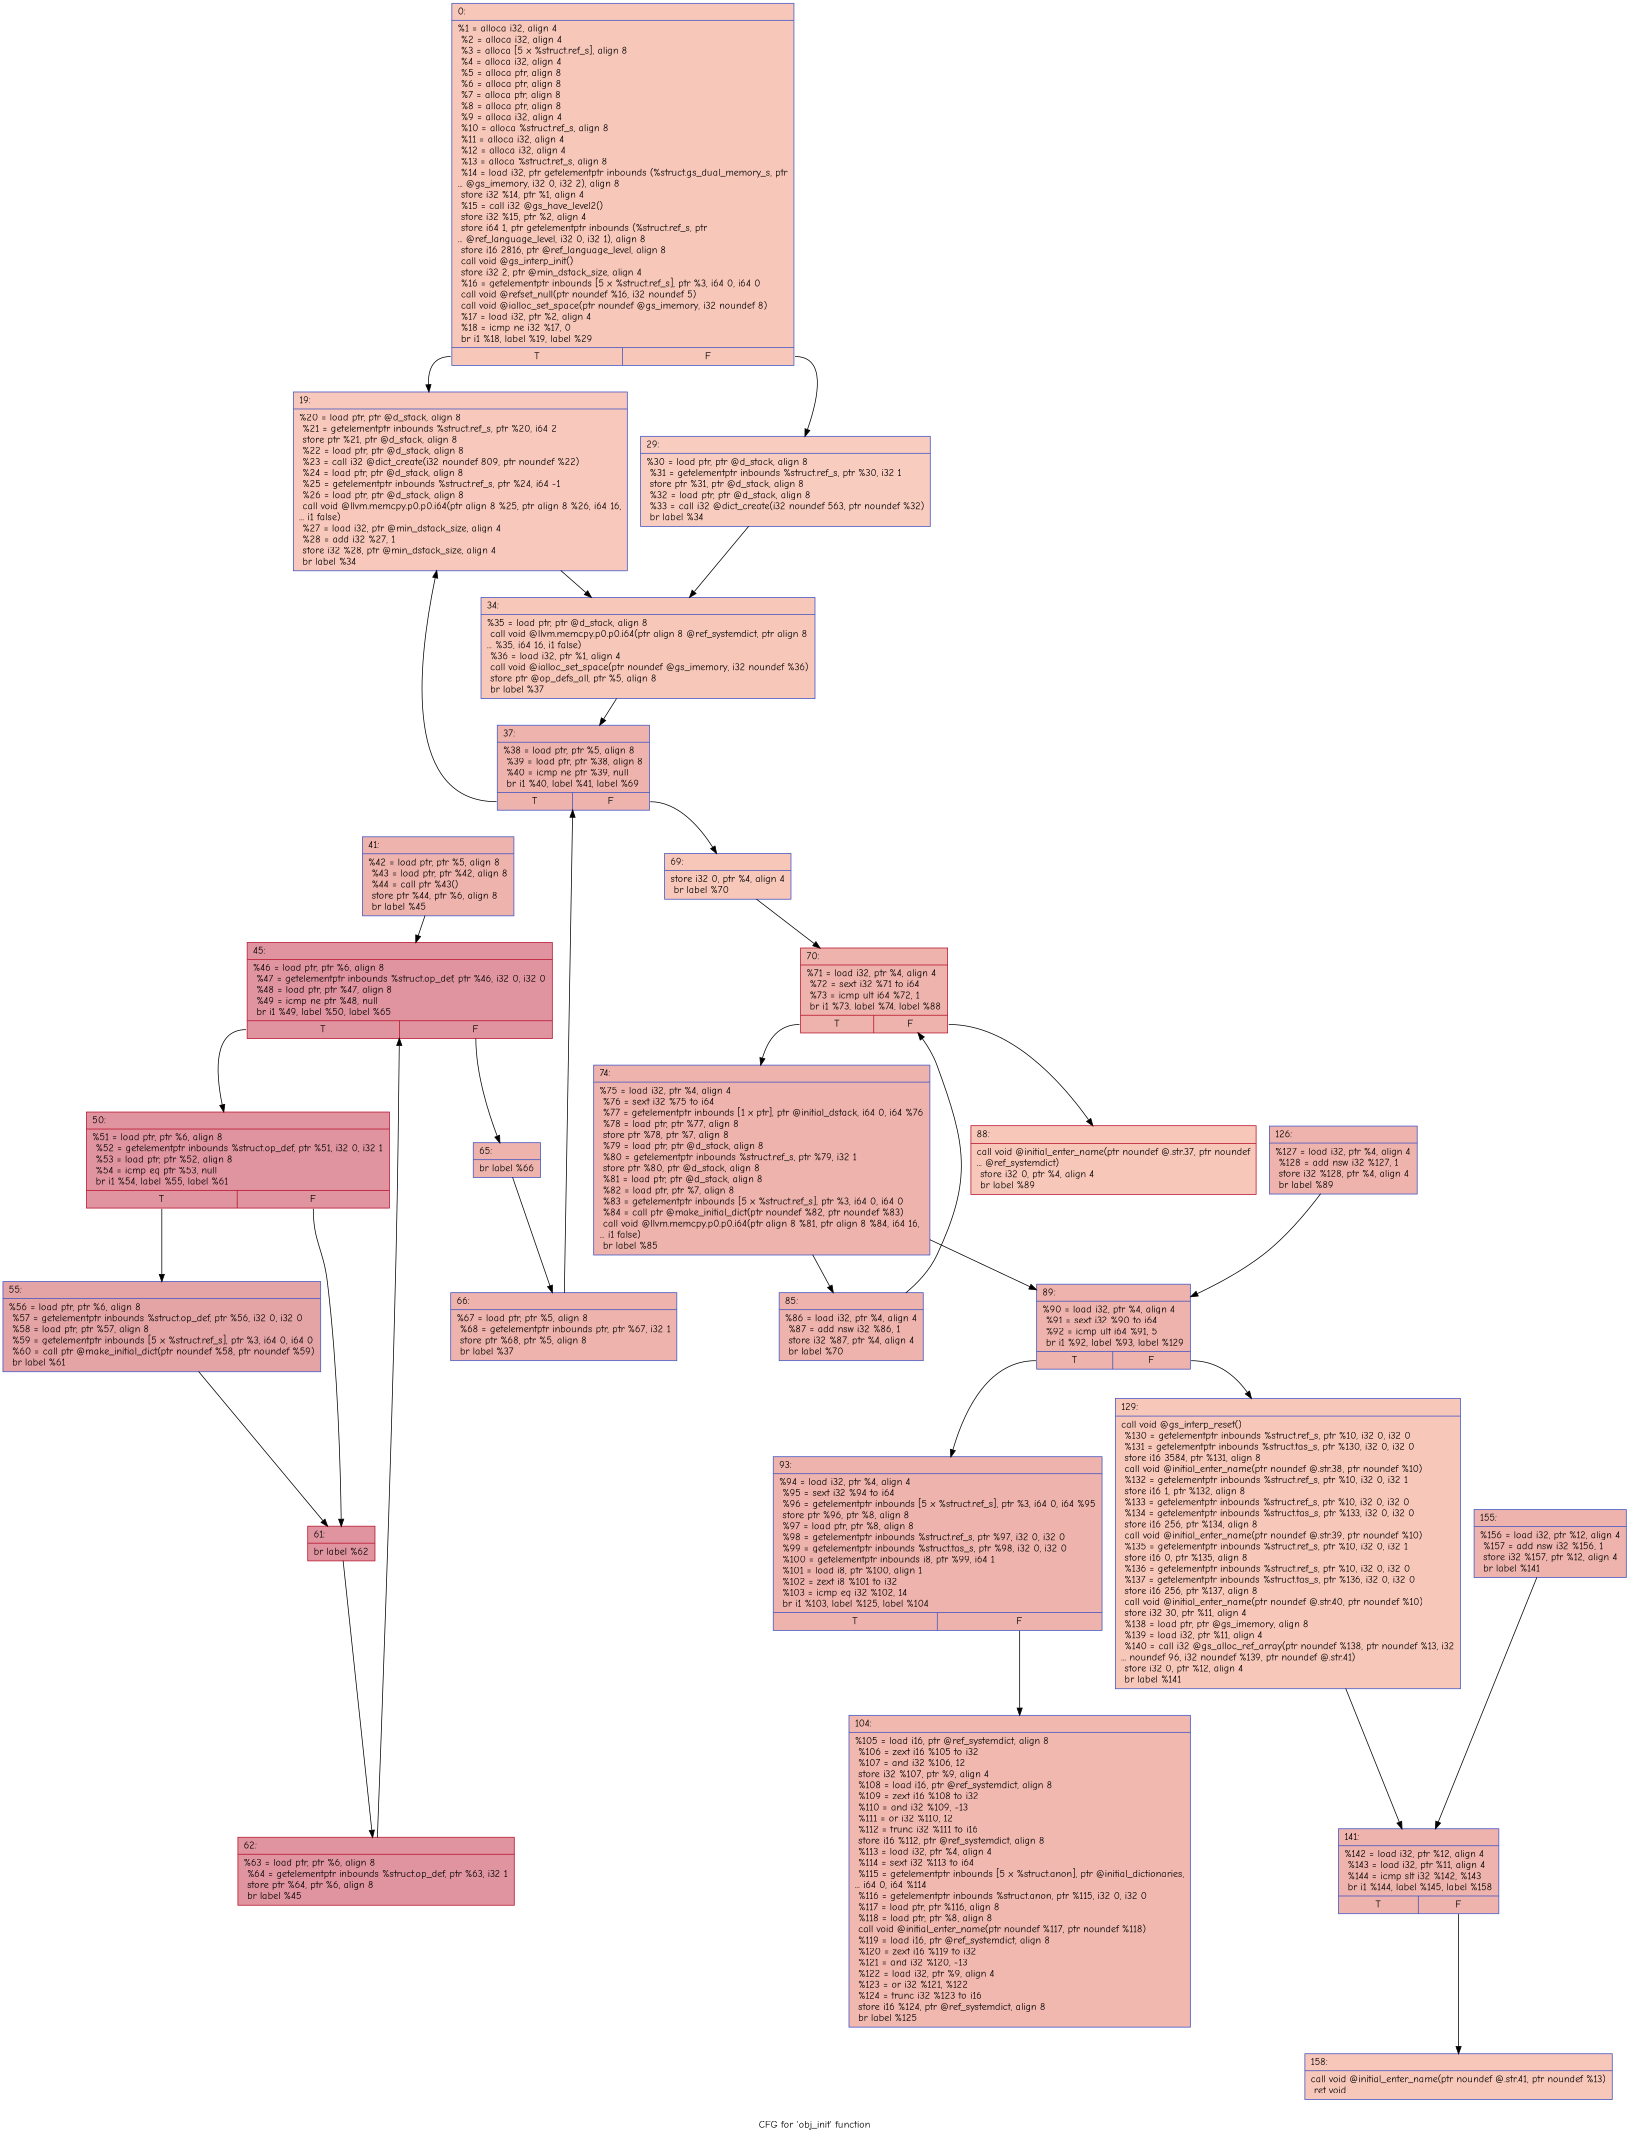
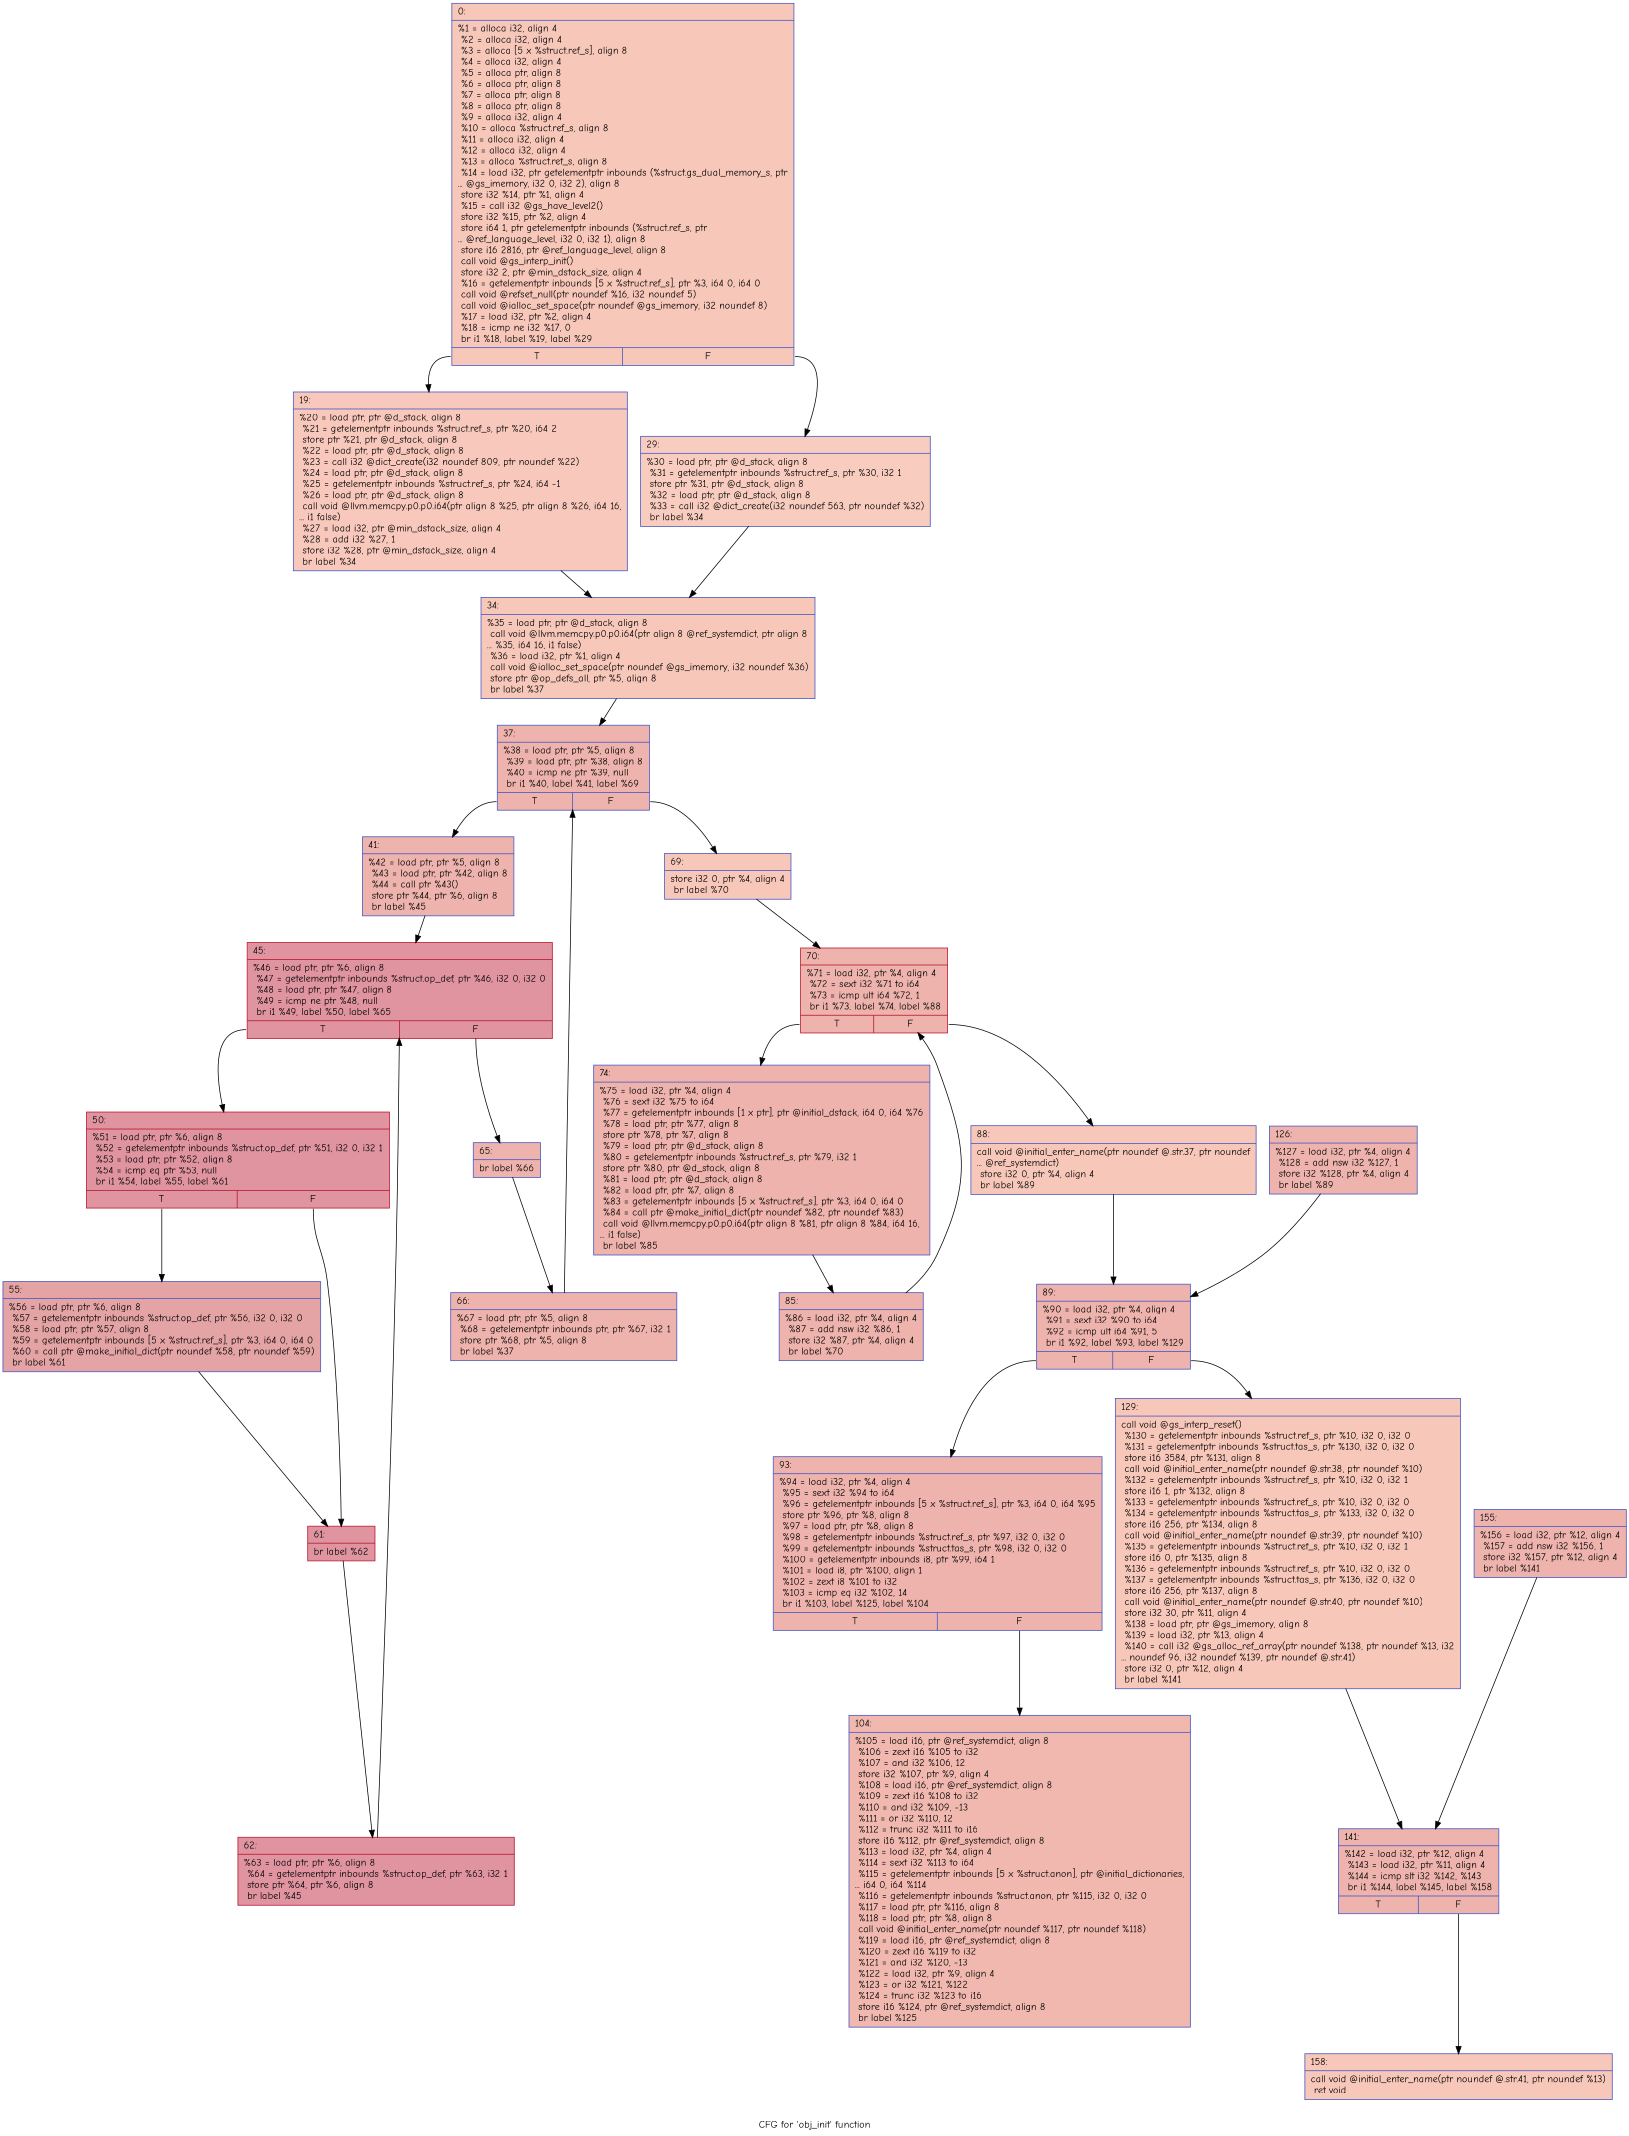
(423, 709) -> (473, 811)
(1114, 1160) -> (1114, 1160)
(980, 1263) -> (1114, 1235)
(1192, 1635) -> (1193, 1635)
